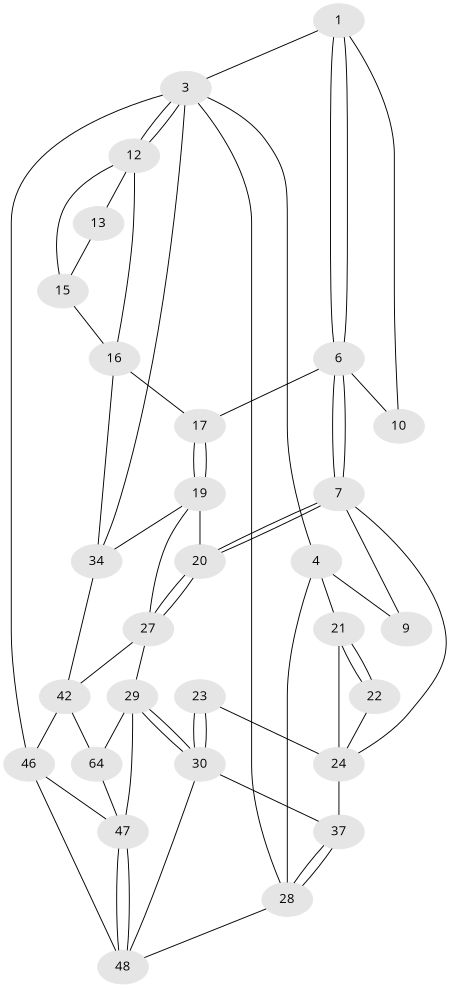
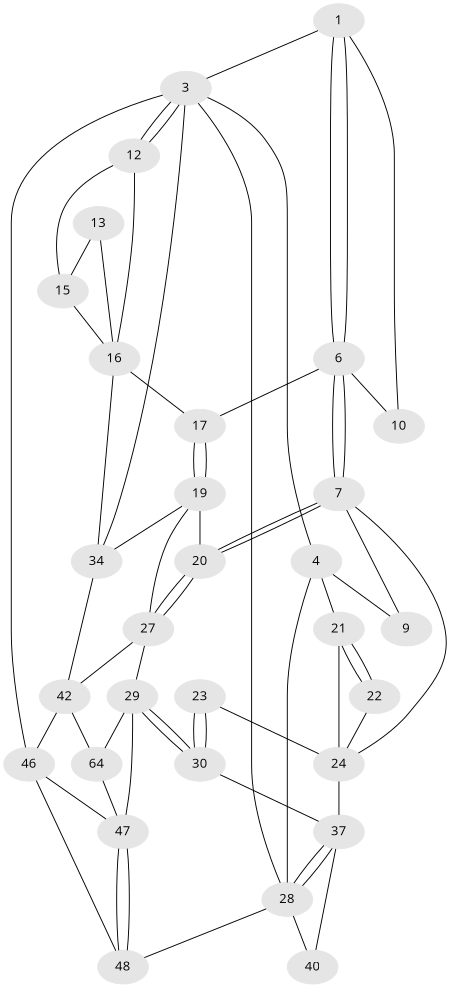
(116, 190) -> (107, 291)
(164, 866) -> none
none -> (313, 967)
